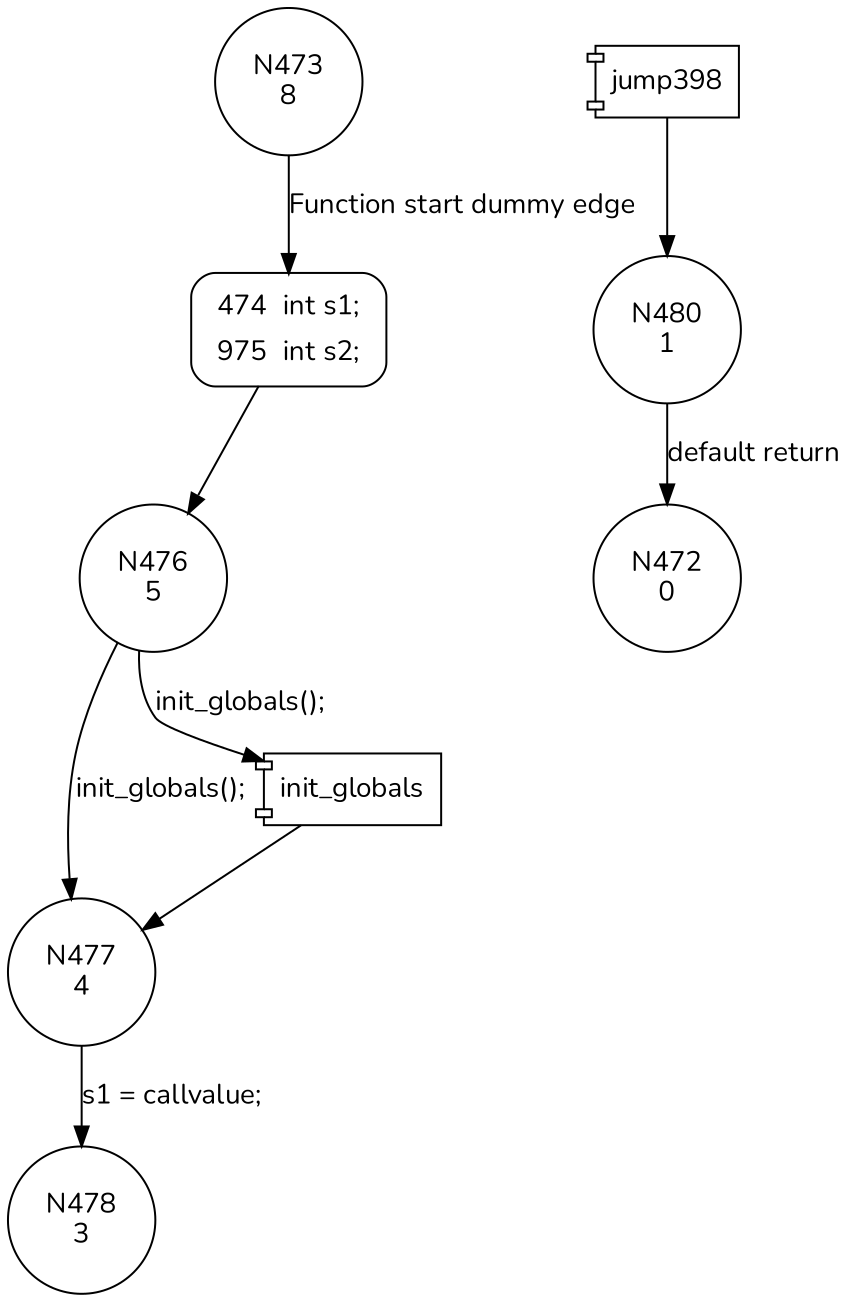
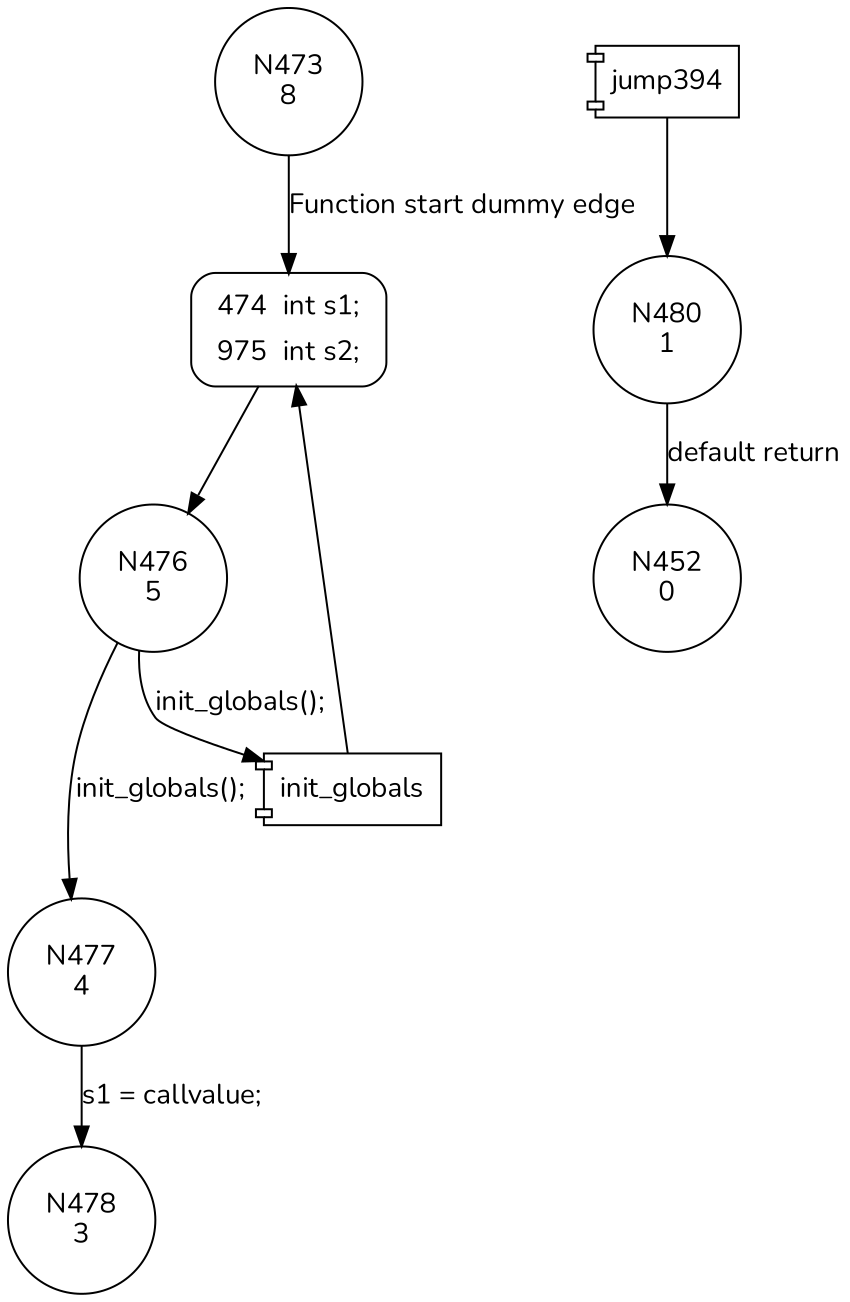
(667, 82) -> (667, 82)
(667, 578) -> (667, 578)
(230, 872) -> (323, 580)
